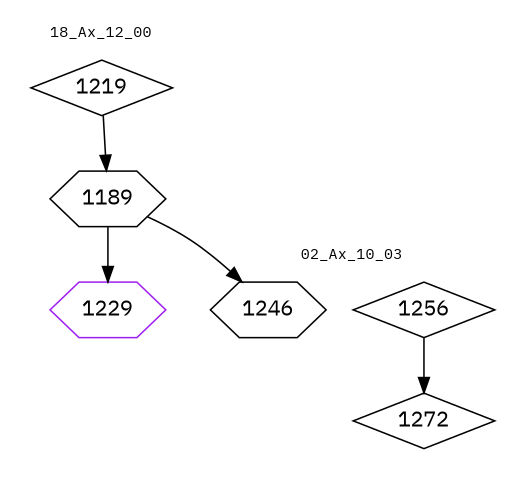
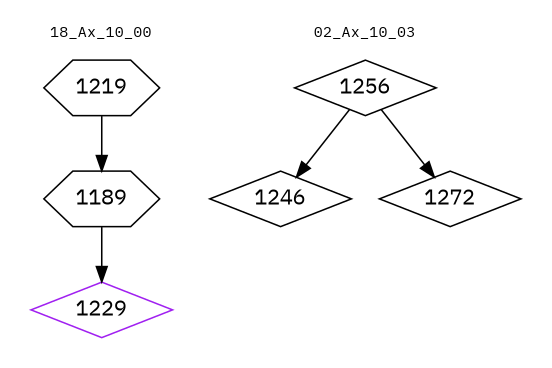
(102, 33) -> (102, 33)
(102, 88) -> (102, 88)
(174, 230) -> (328, 137)
(108, 310) -> (102, 310)
(268, 310) -> (281, 199)
